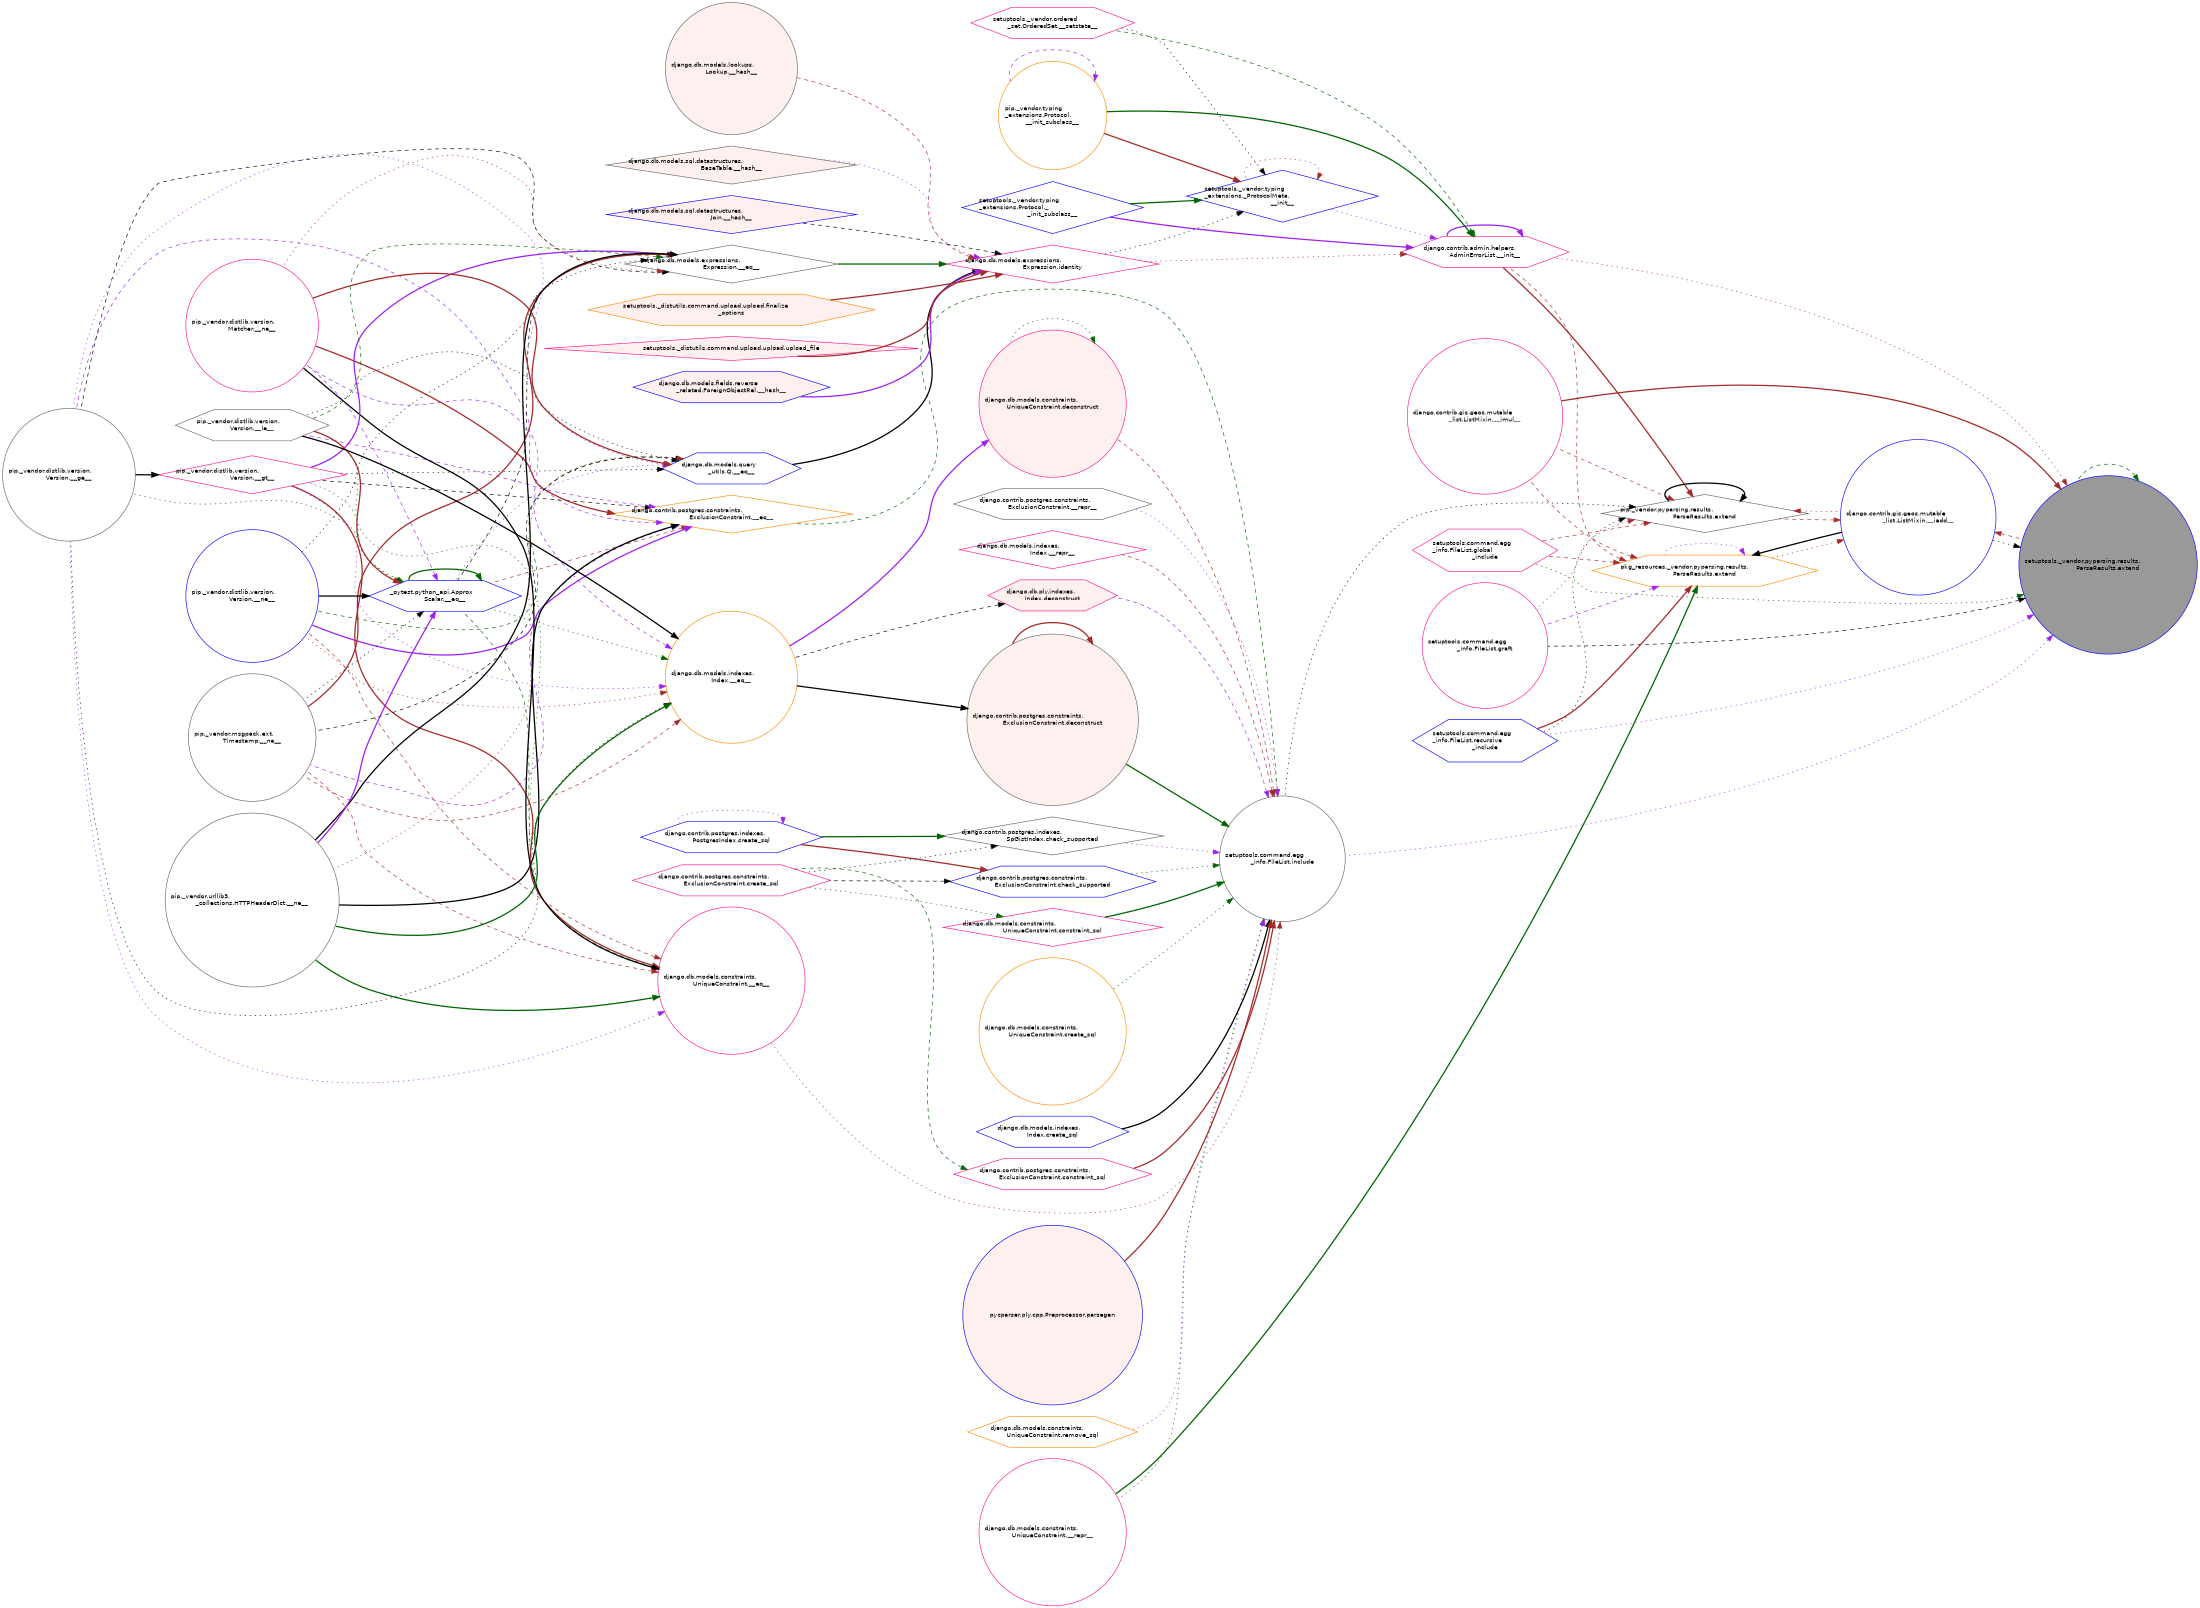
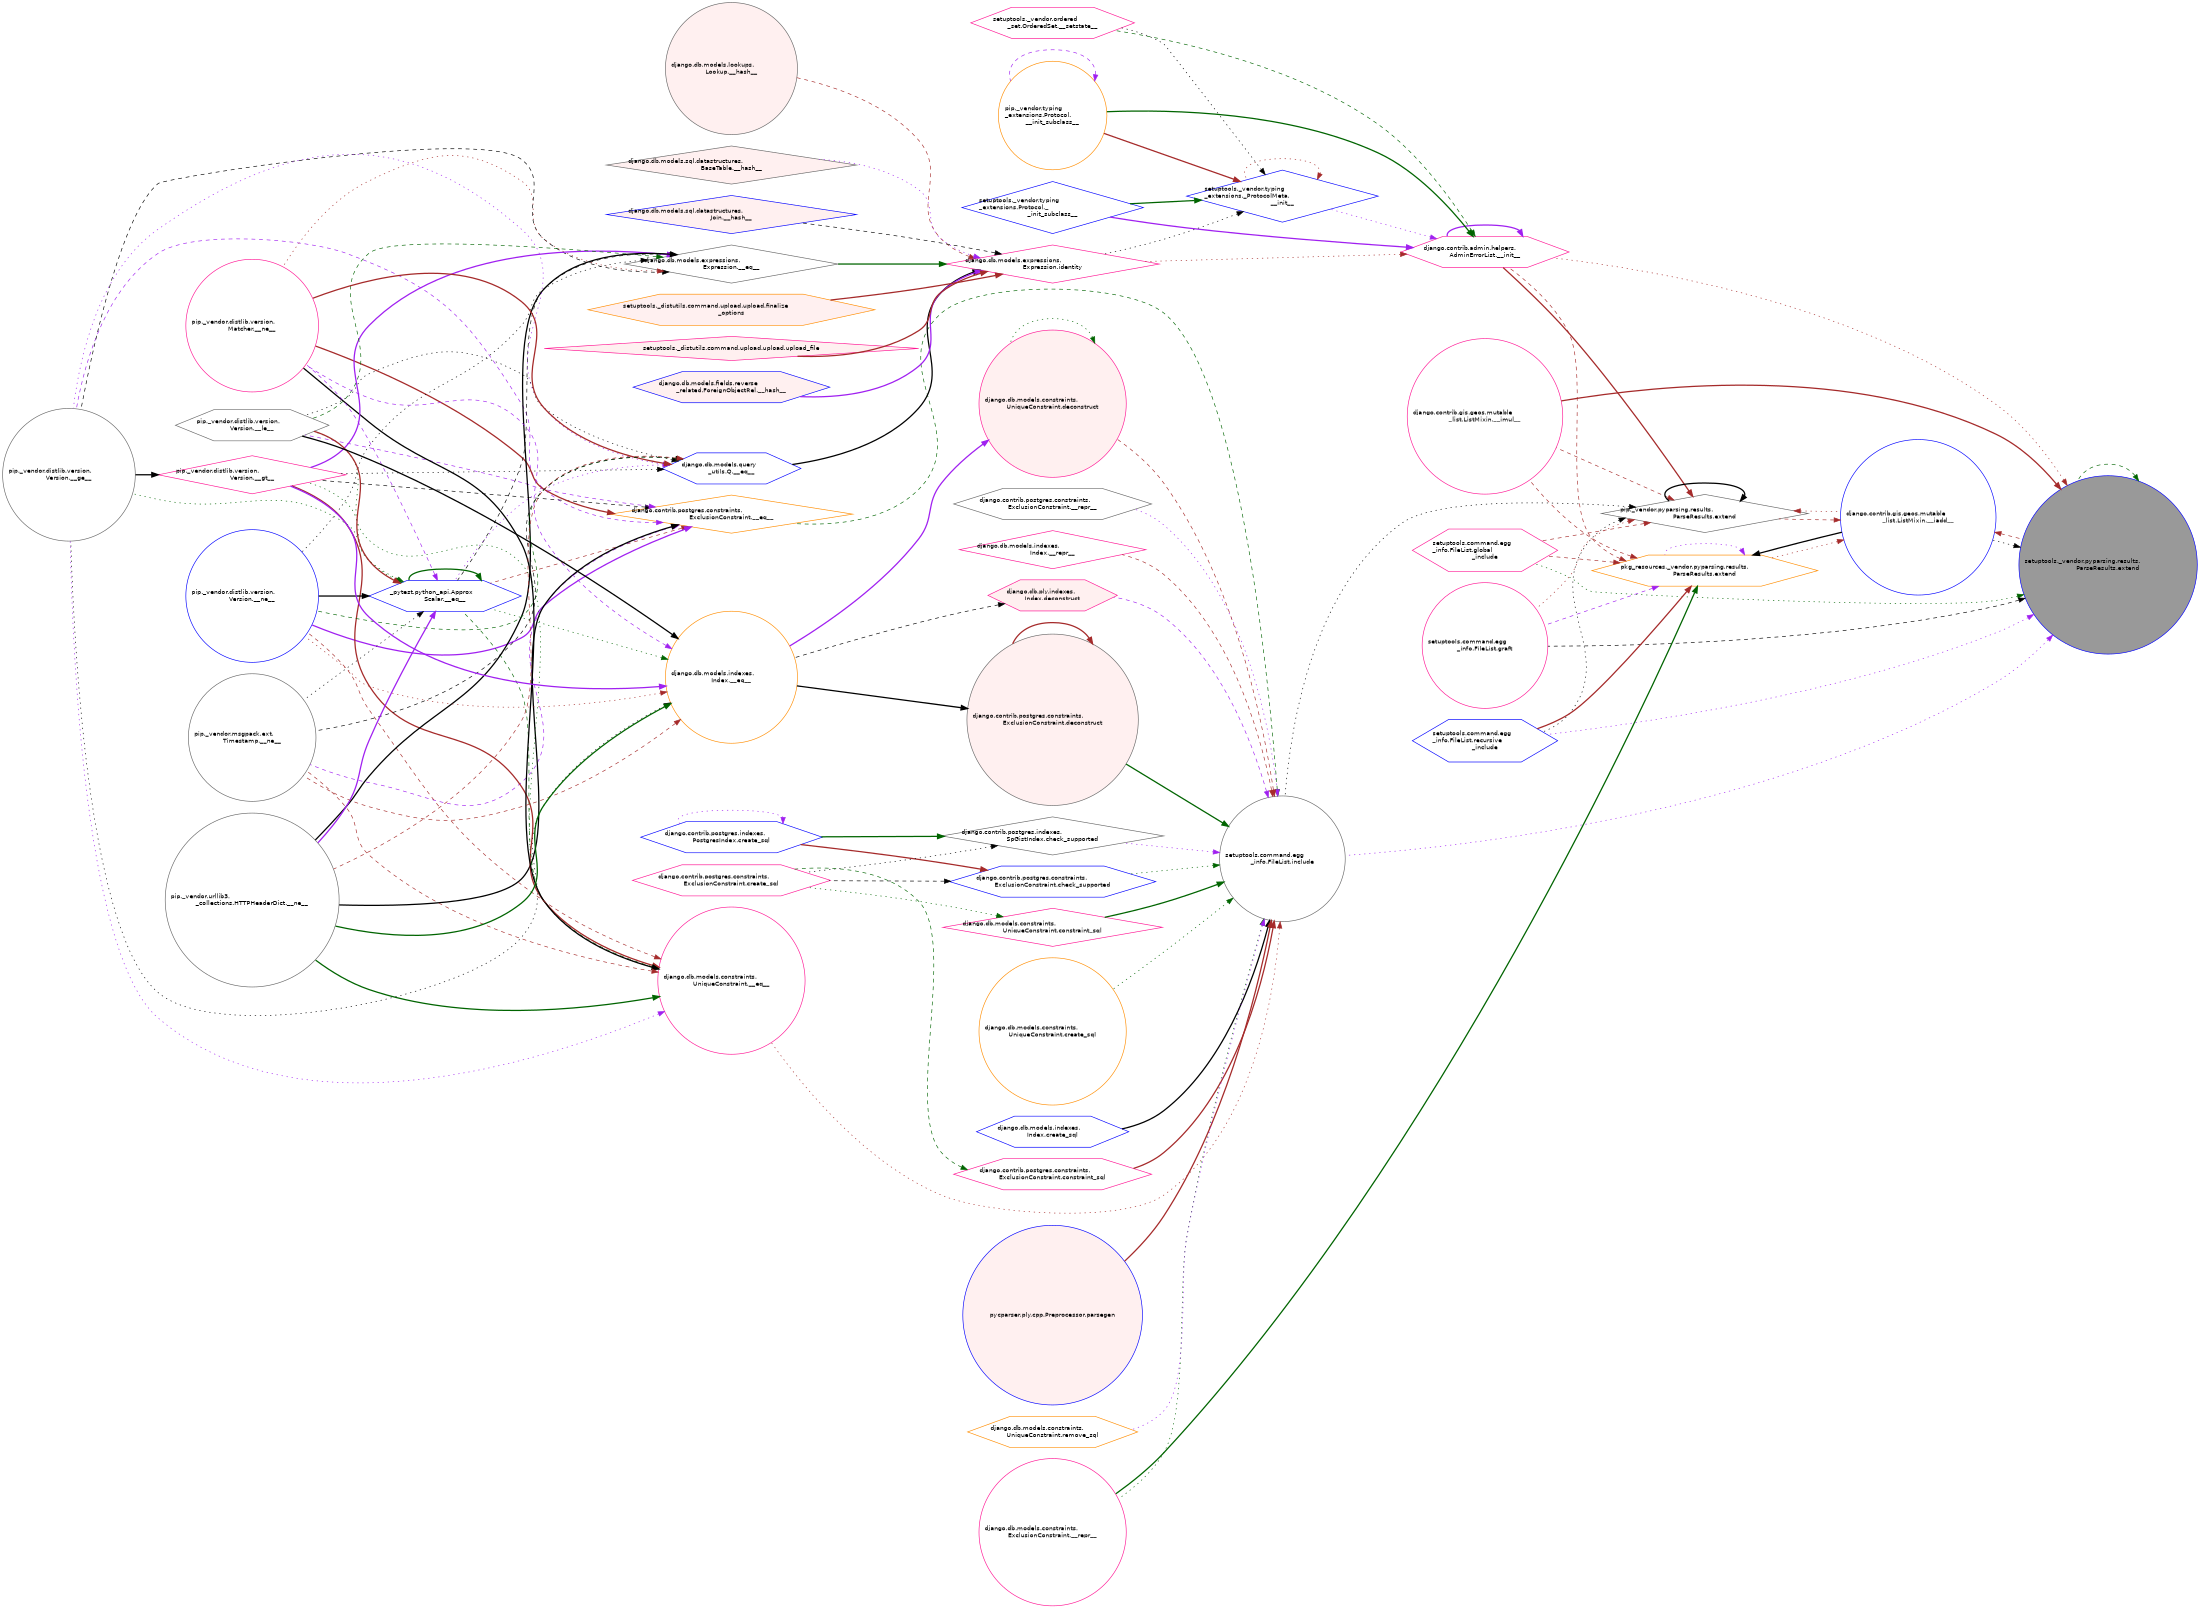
(513, 458) -> none
(438, 660) -> (438, 660)
(516, 729) -> (516, 729)
(1053, 1532) -> (1053, 1532)
